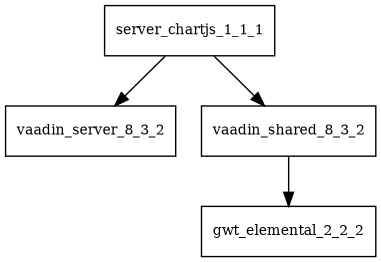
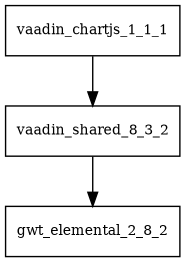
(190, 31) -> (93, 31)
(91, 131) -> none
(289, 231) -> (93, 231)
